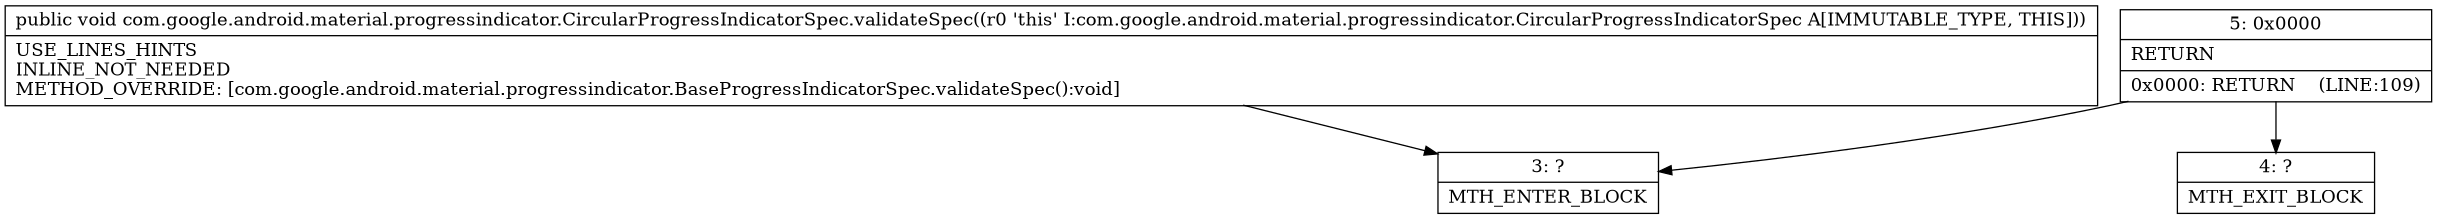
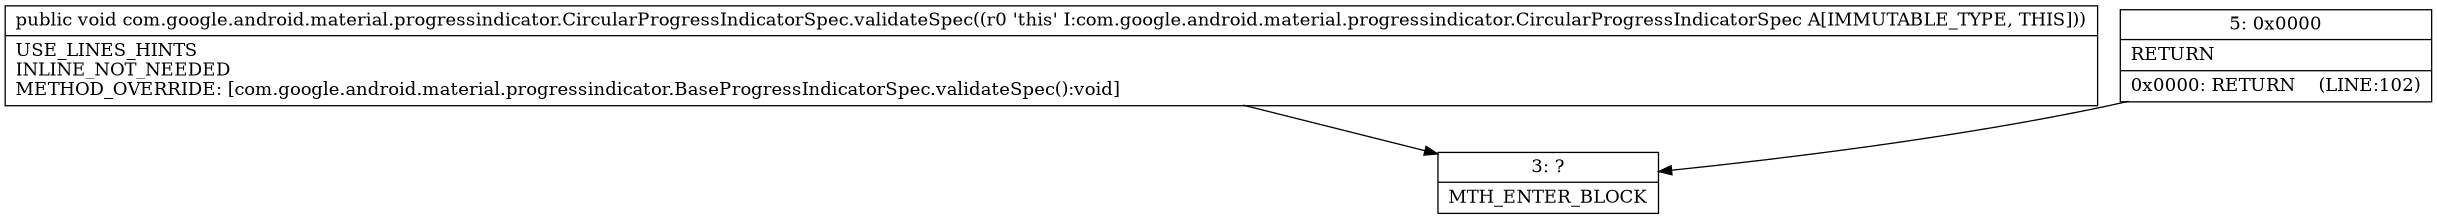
(2276, 86) -> (2276, 86)
(2276, 183) -> none
